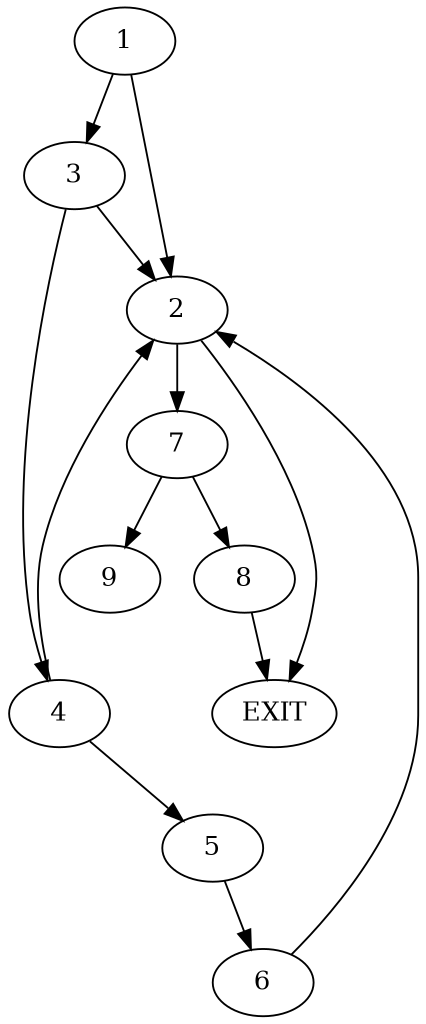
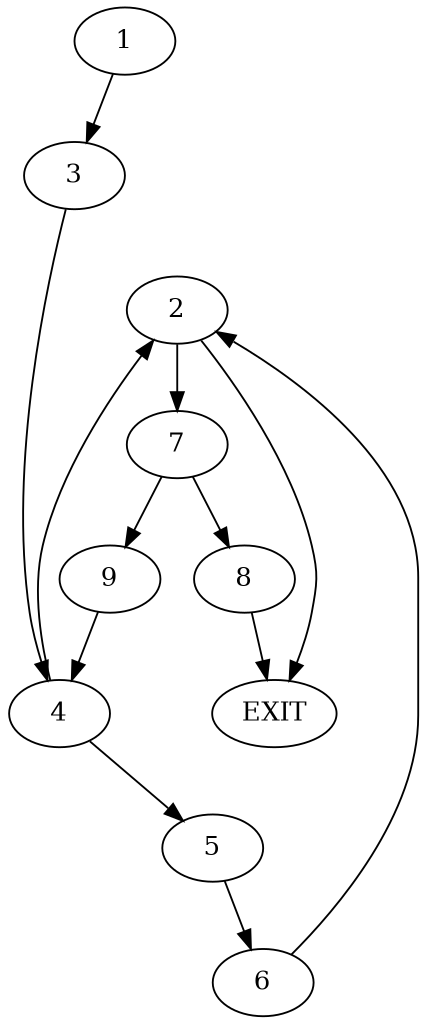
(149, 166) -> none
(120, 235) -> none
none -> (88, 637)
